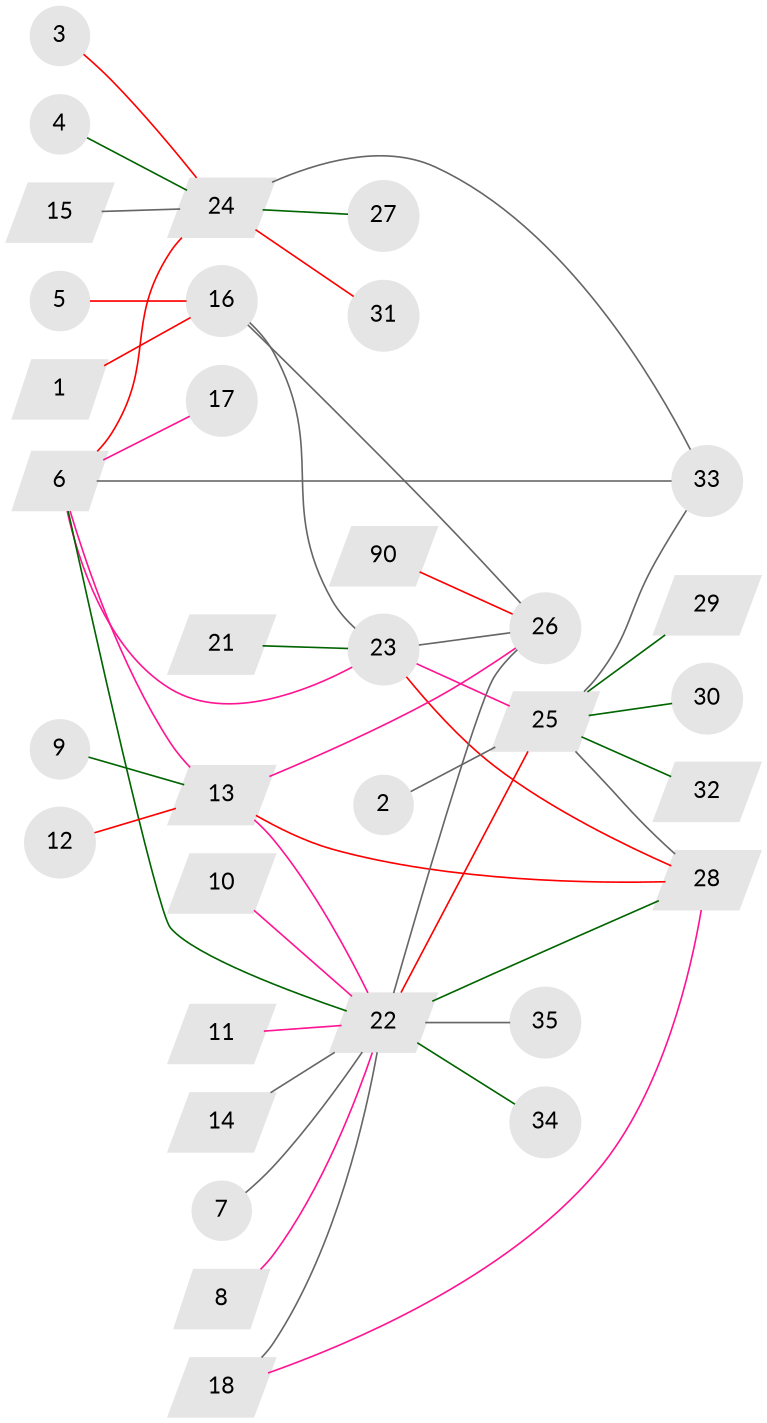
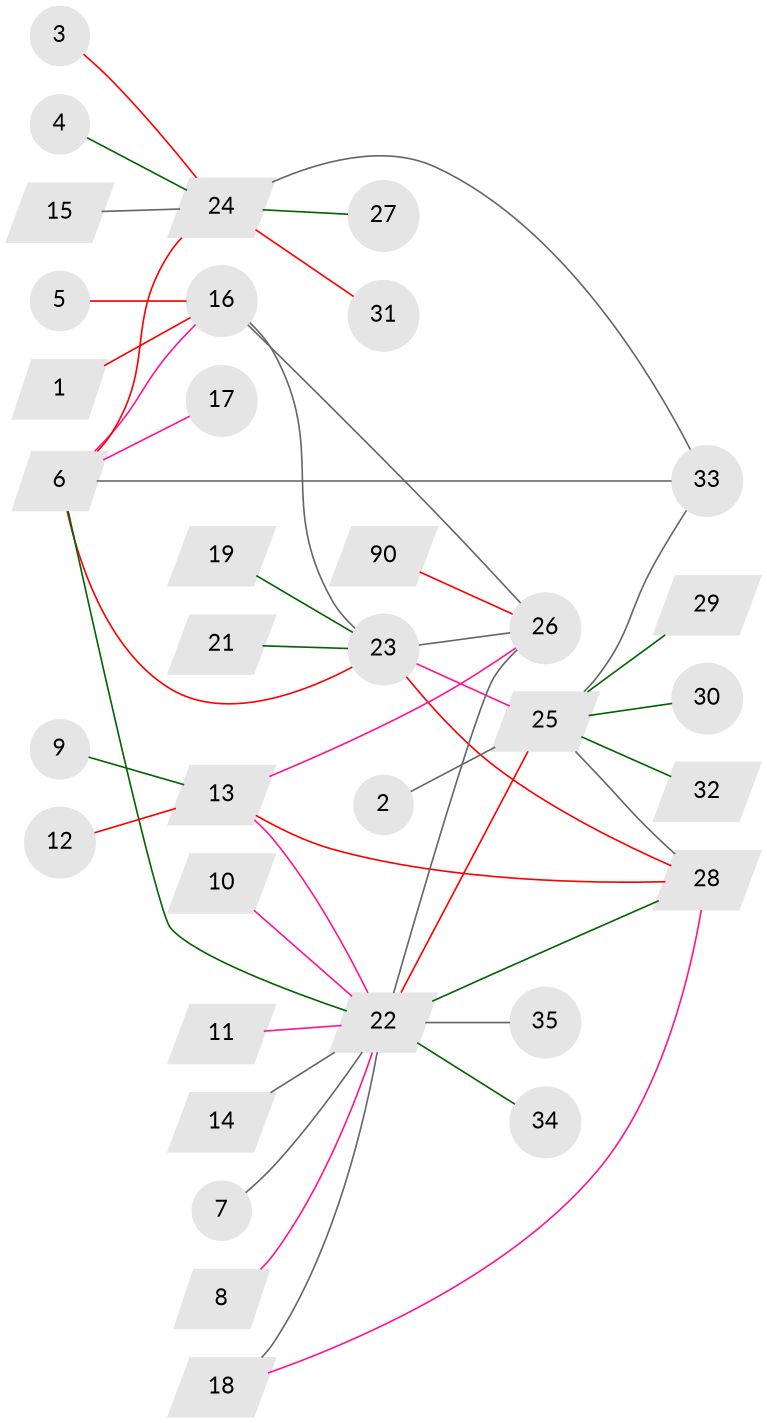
none -> (222, 556)
(131, 671) -> (144, 387)
(162, 683) -> (162, 683)
